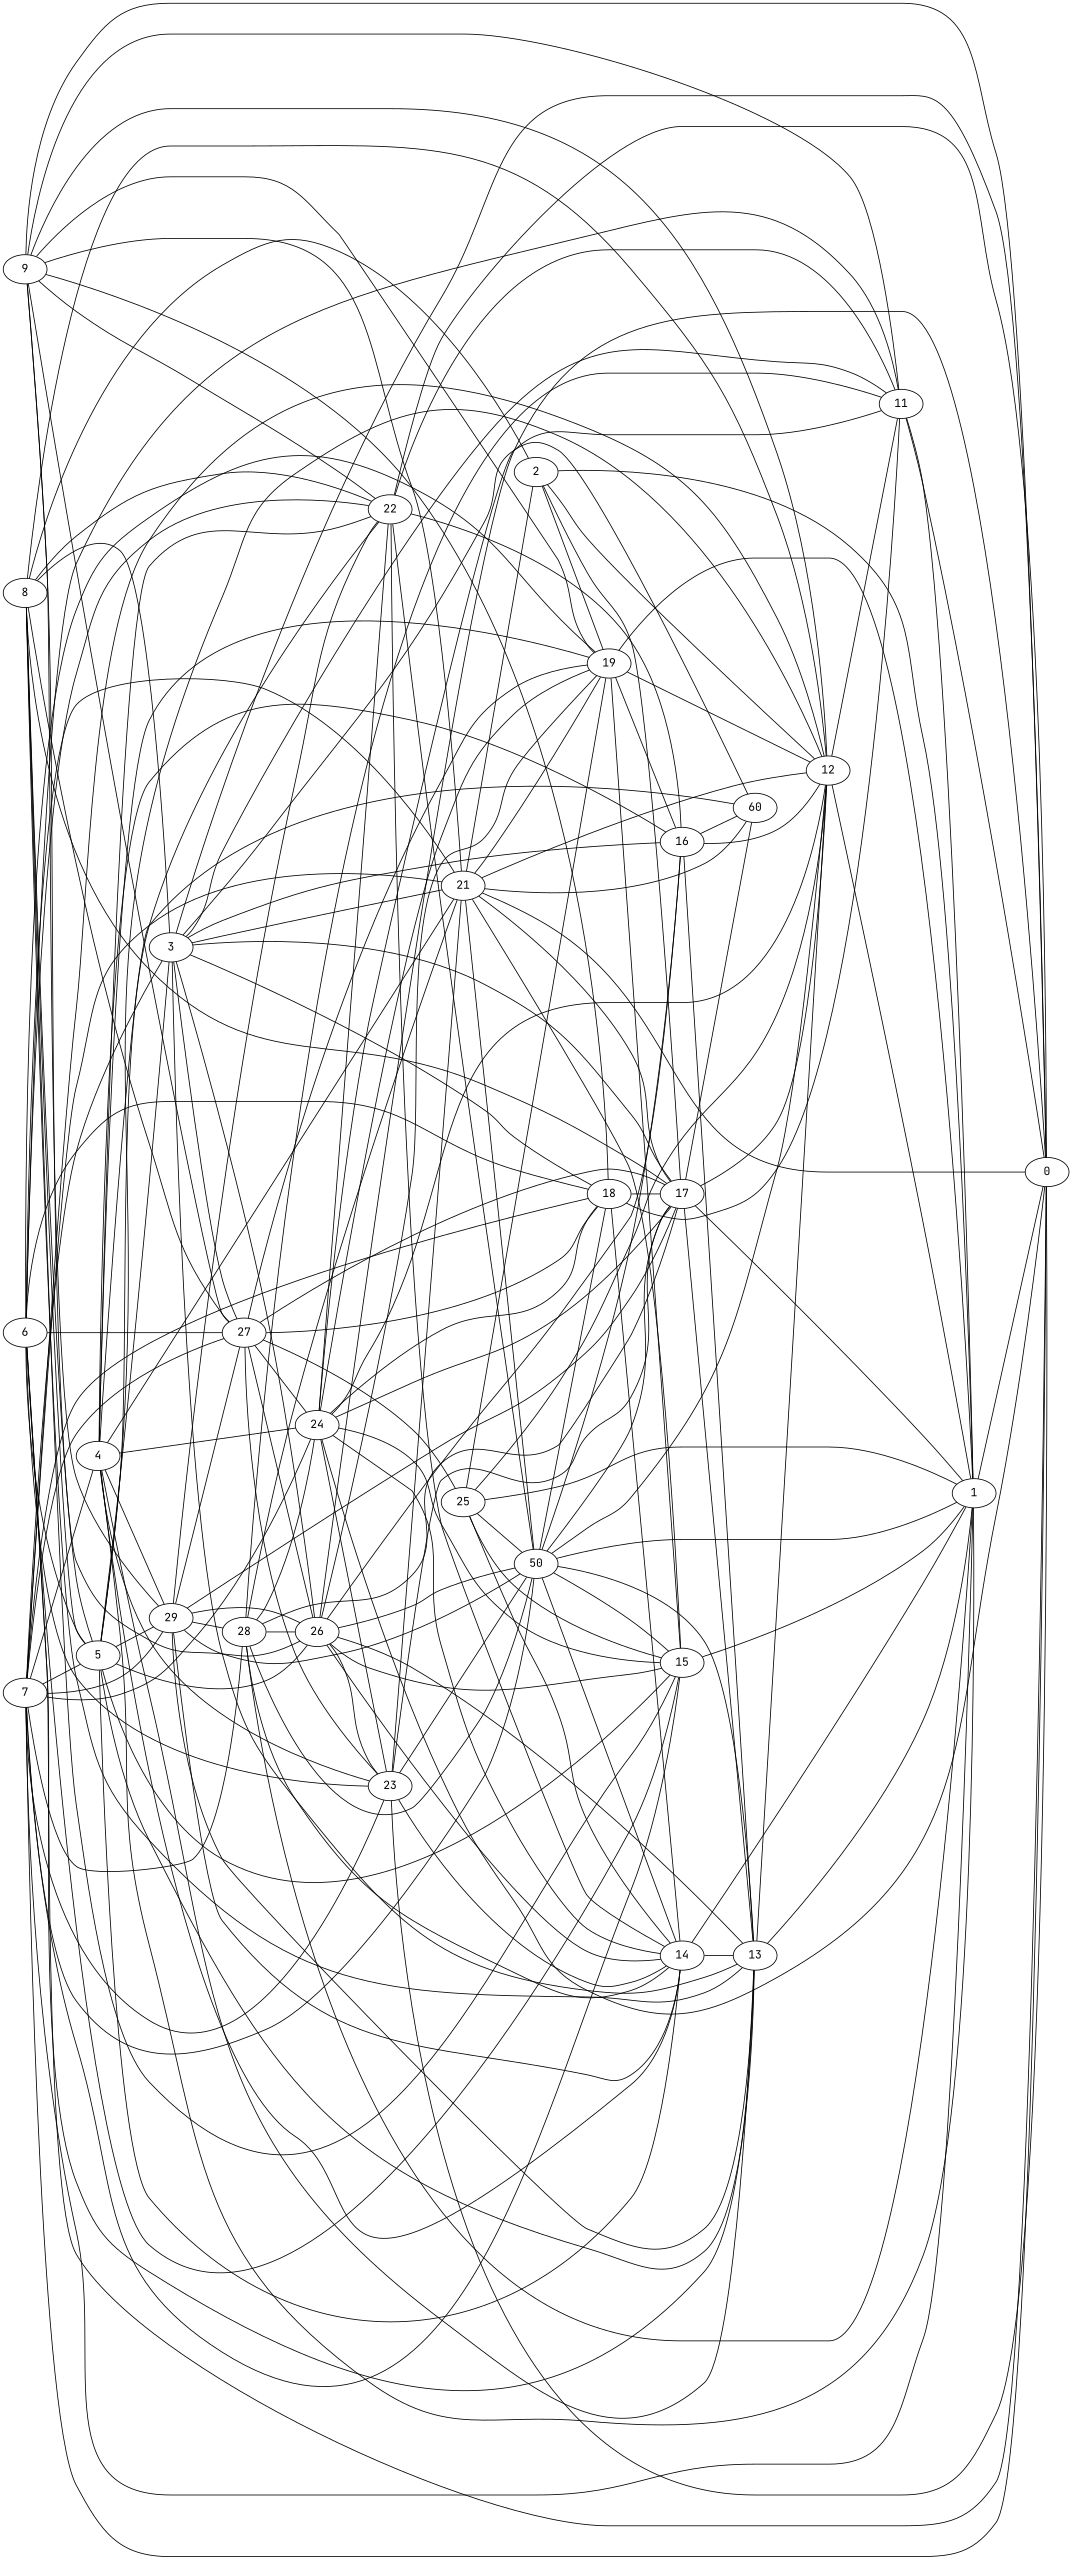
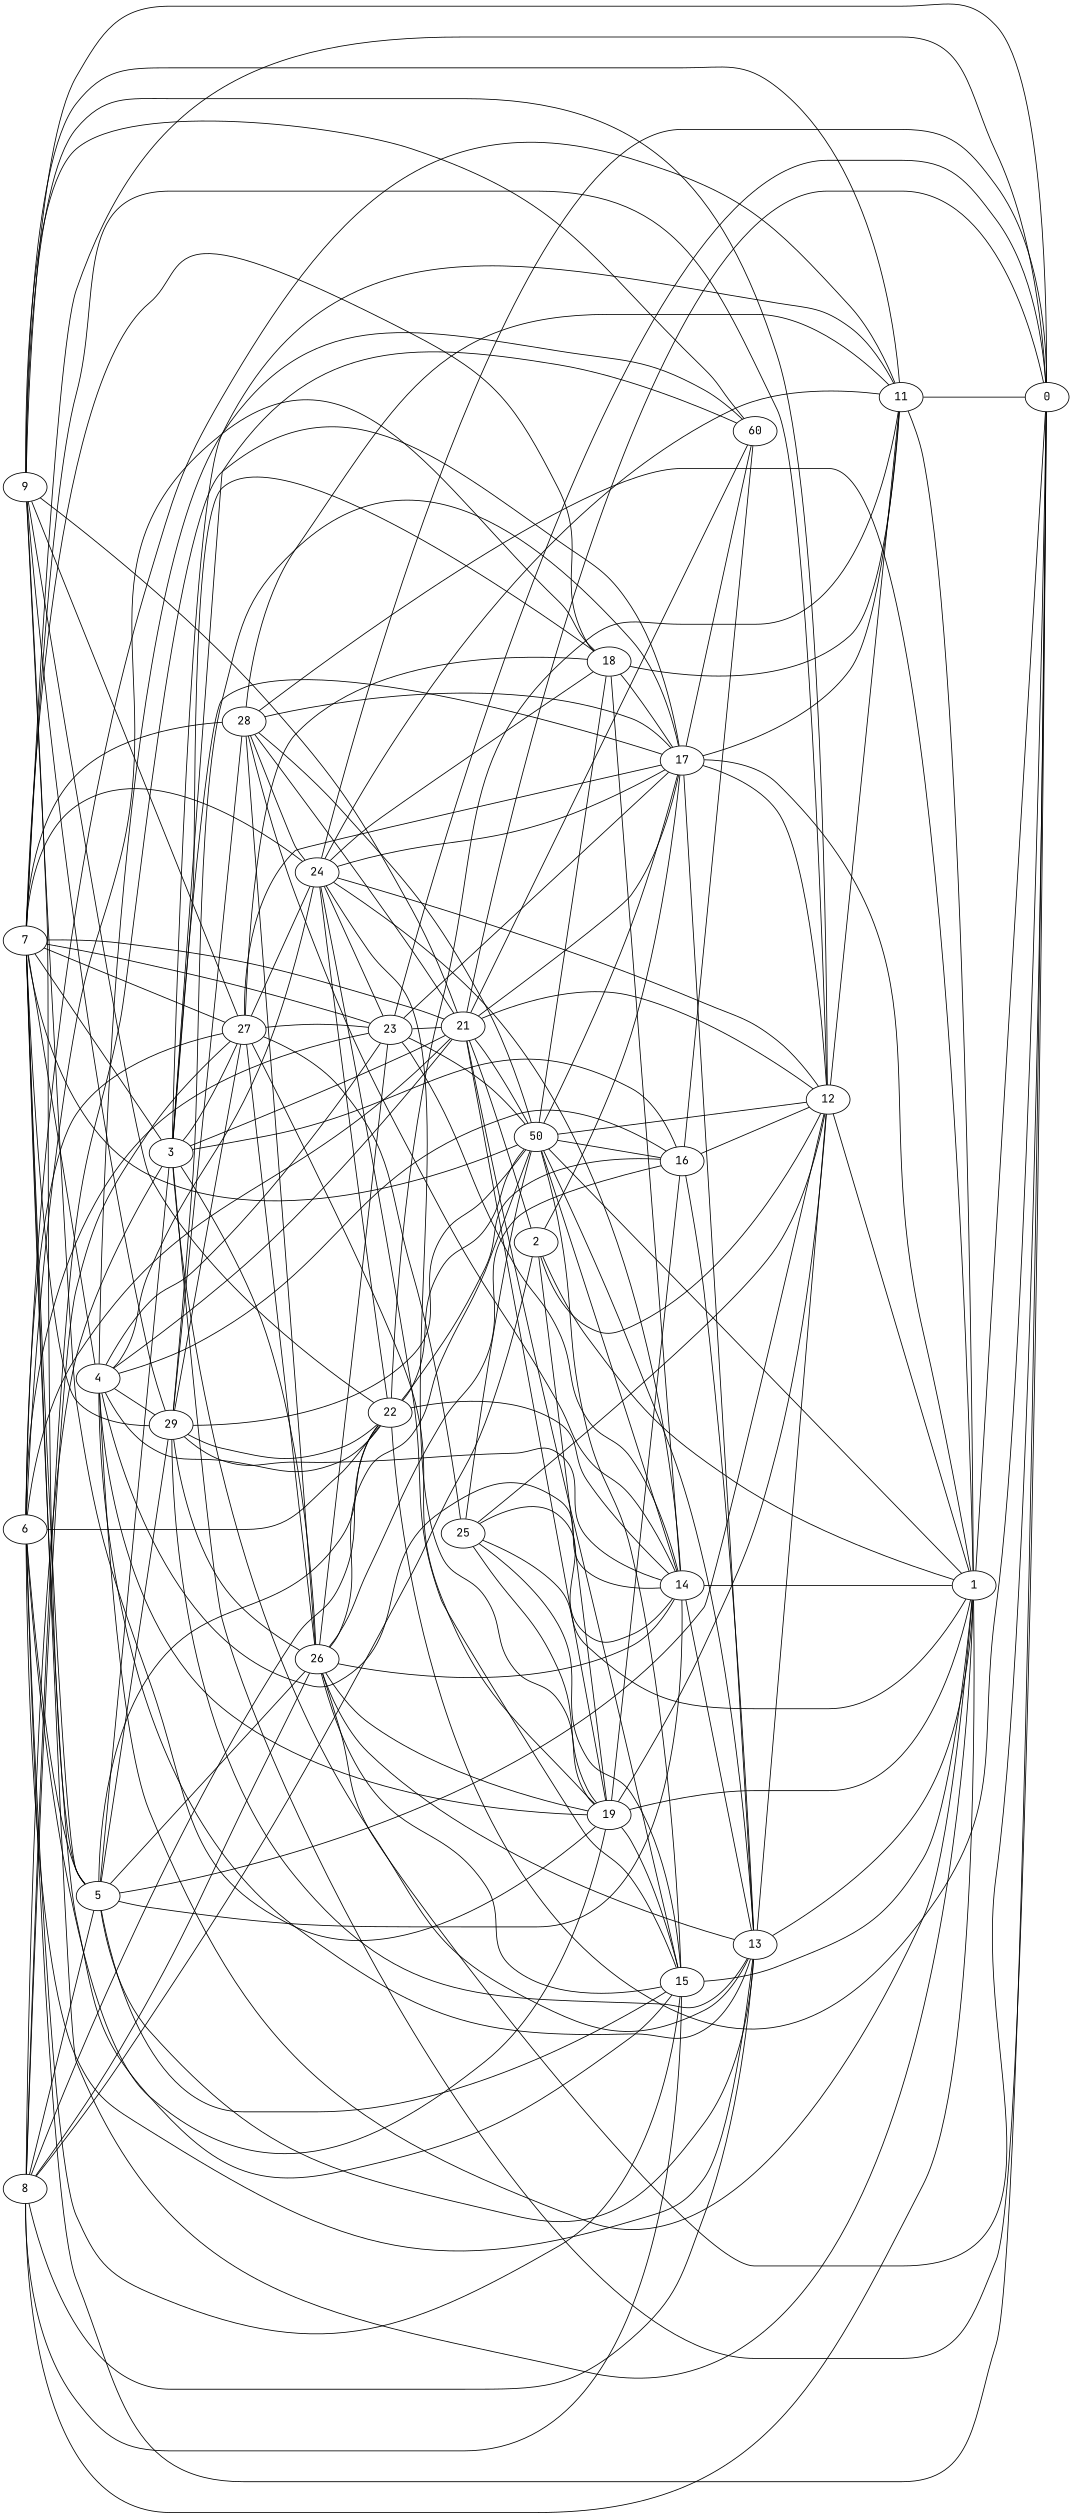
(451, 154) -> (725, 2465)
(487, 616) -> (294, 126)
none -> (867, 628)
